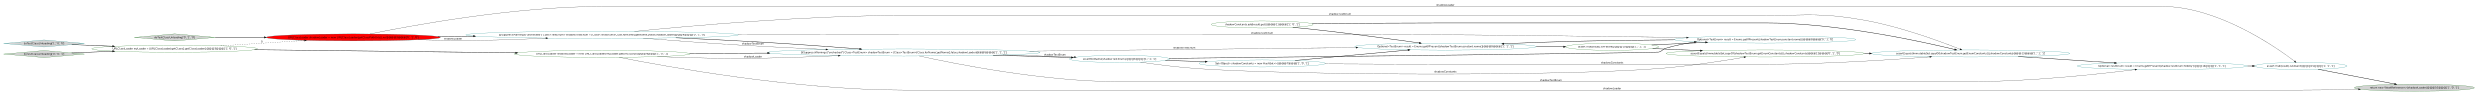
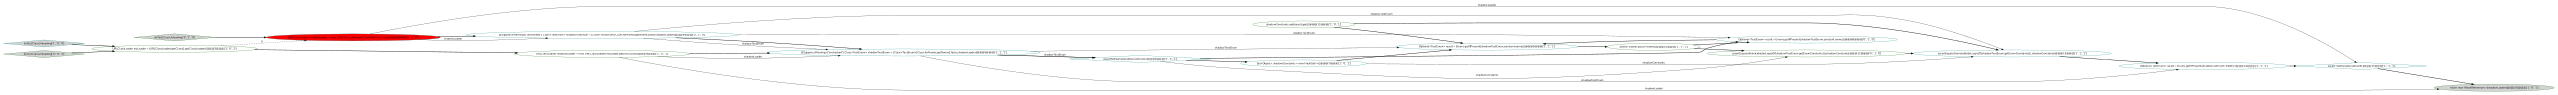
(1120, 59) -> (1140, 59)
(2301, 66) -> (2362, 66)
